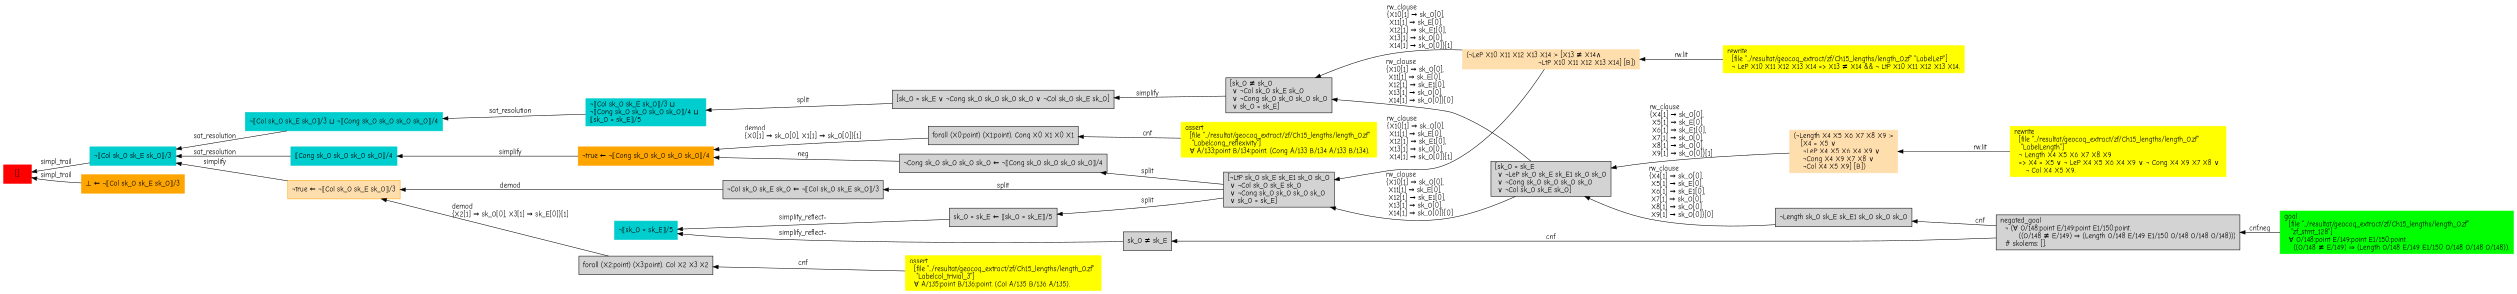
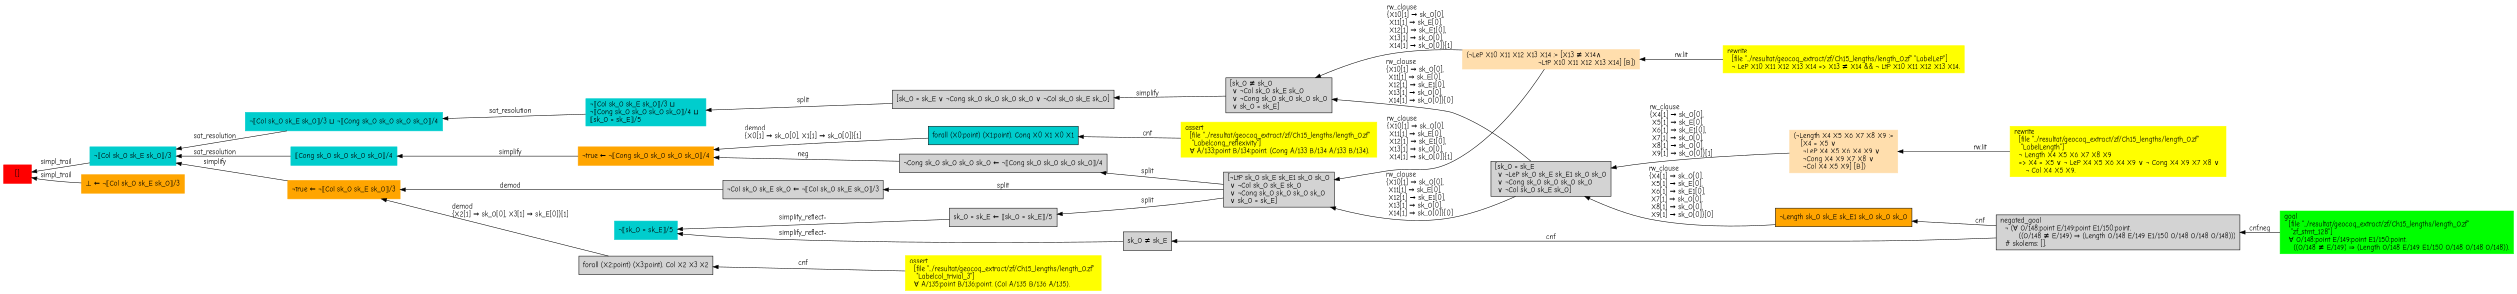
(1003, 136) -> (1003, 136)
(344, 190) -> (344, 190)
(1844, 217) -> (1844, 217)
